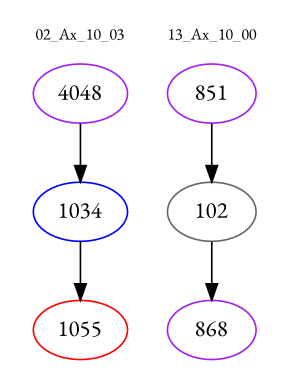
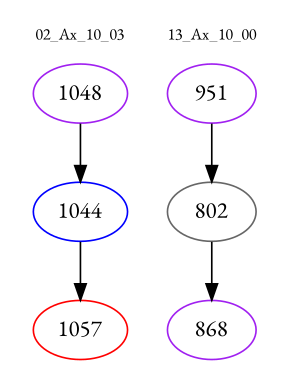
(80, 94) -> (80, 94)
(212, 94) -> (212, 94)
(80, 212) -> (80, 212)
(212, 212) -> (212, 212)
(80, 330) -> (80, 330)
